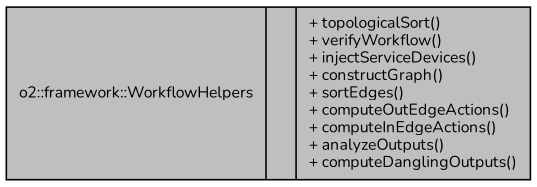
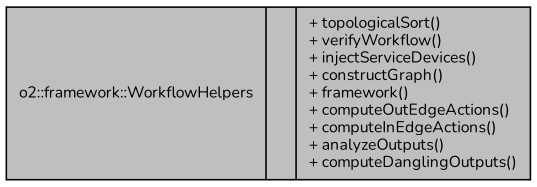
(357, 93) -> (359, 93)
